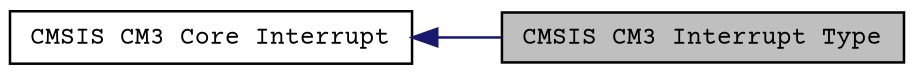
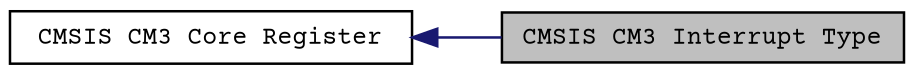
(211, 37) -> (211, 37)
